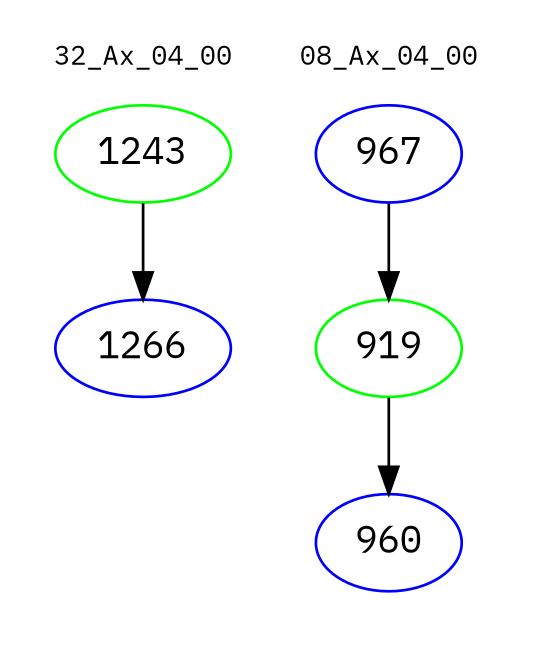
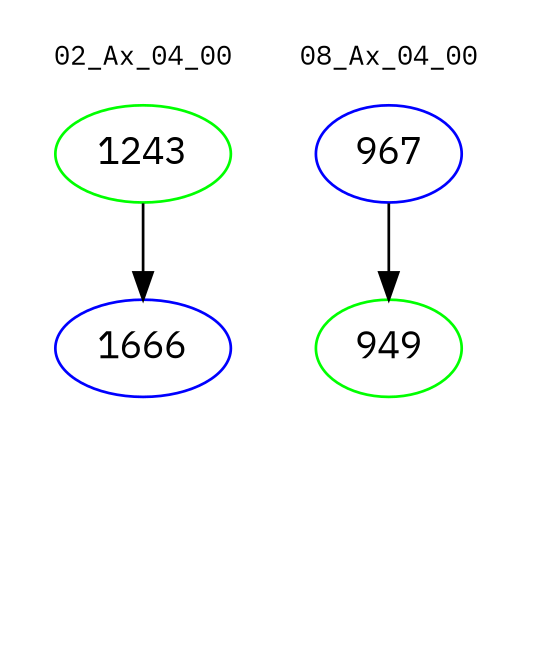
(144, 58) -> (144, 58)
(143, 348) -> (143, 348)
(389, 348) -> (389, 348)
(389, 543) -> none
